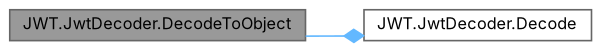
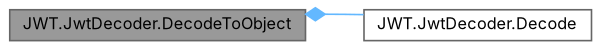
(325, 36) -> (344, 14)
